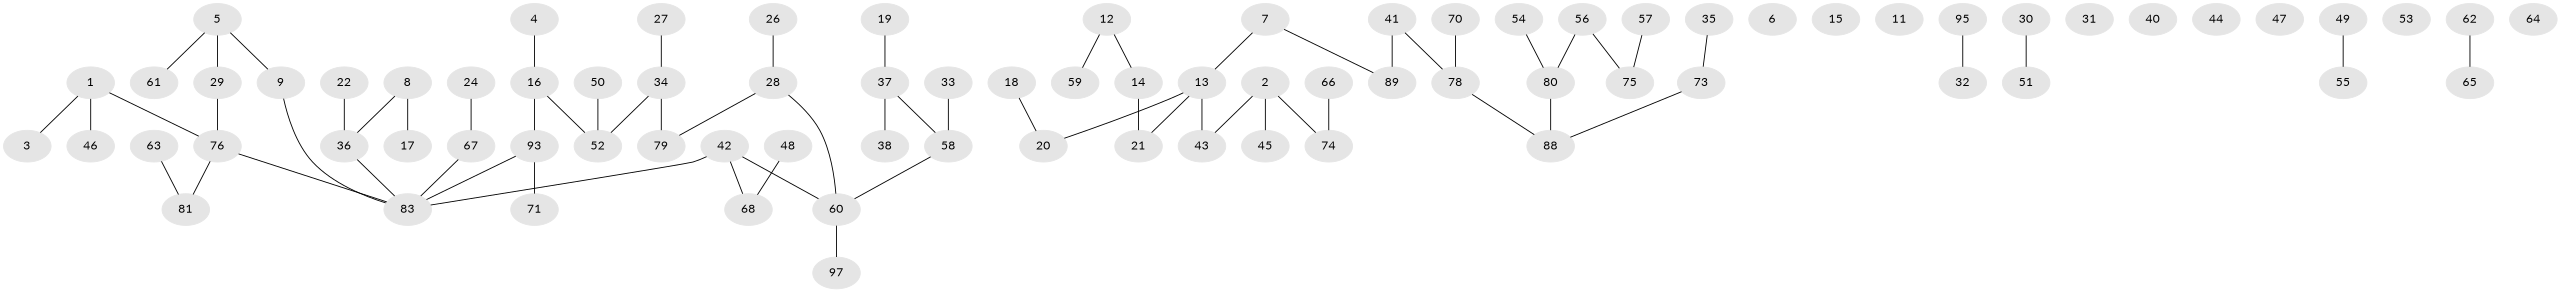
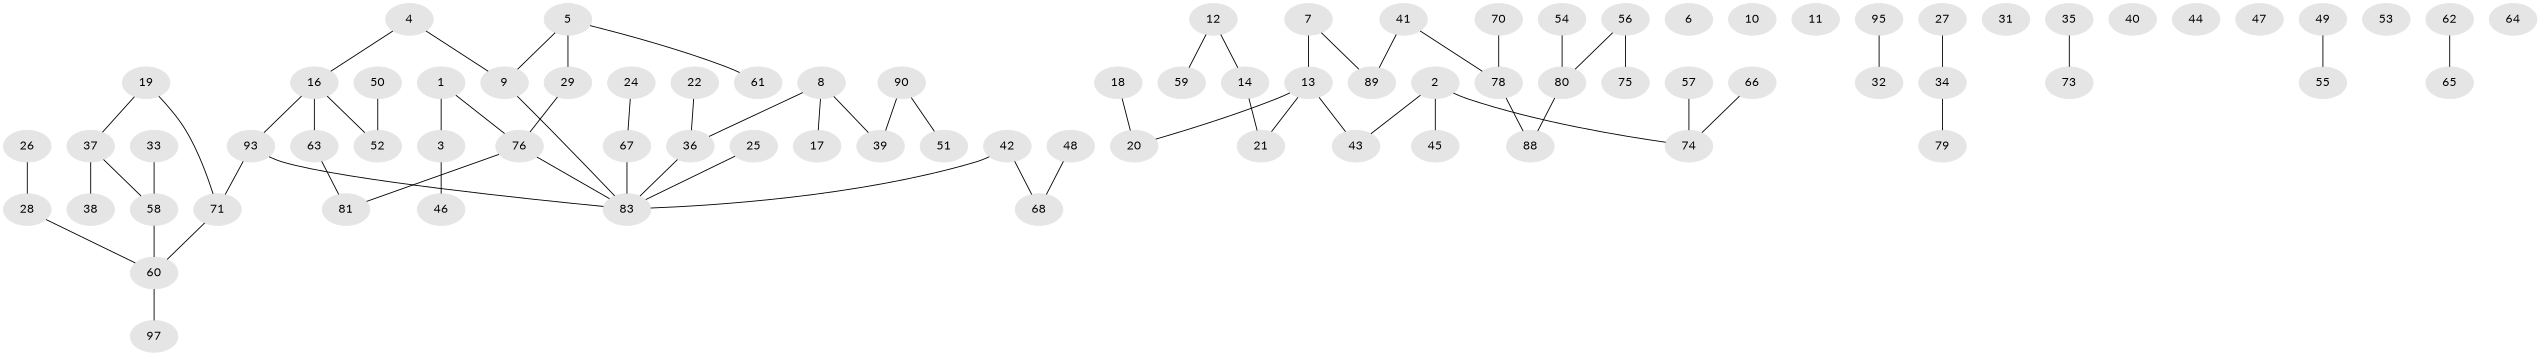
(1836, 19) -> (1752, 19)
(2026, 19) -> (902, 83)
none -> (457, 51)
(1638, 51) -> (1689, 115)
(630, 114) -> none
(717, 114) -> none
(1626, 114) -> none
(91, 115) -> (441, 181)
none -> (314, 115)
none -> (192, 142)
none -> (754, 146)
none -> (881, 146)
(780, 178) -> (186, 241)
